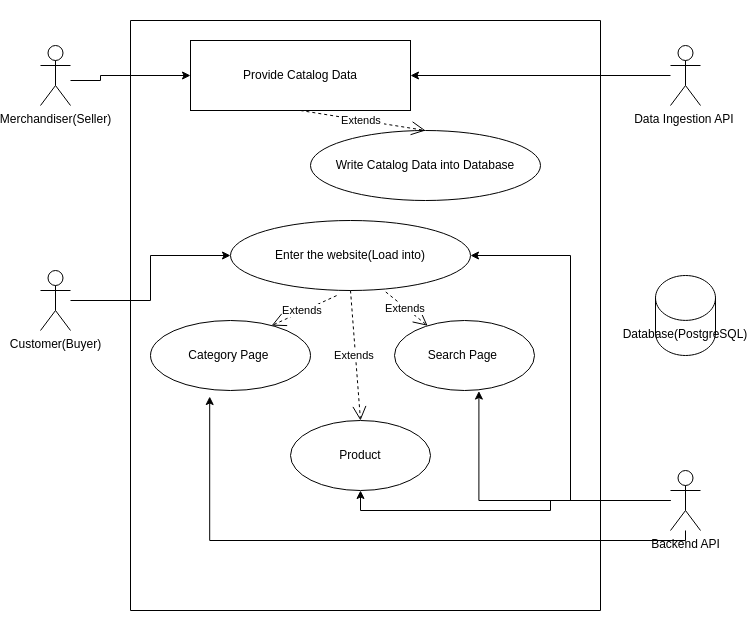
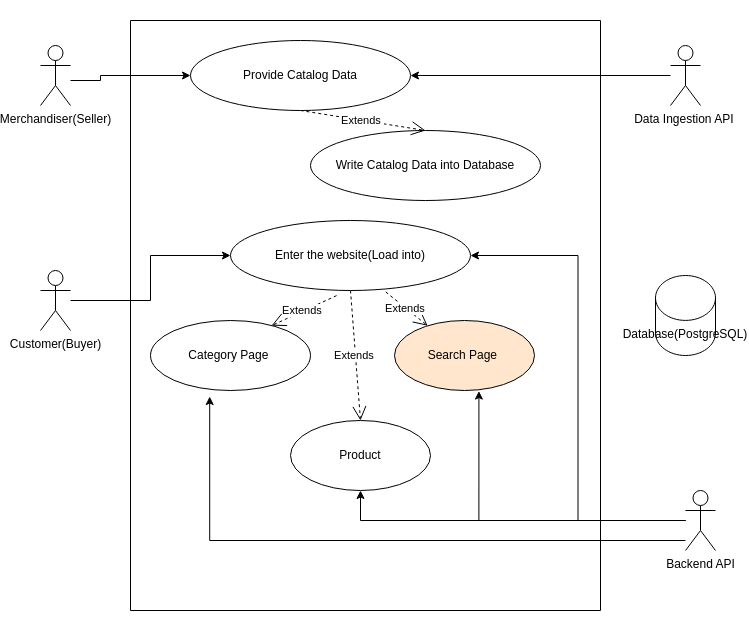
(301, 76) -> (301, 76)
(465, 356) -> (465, 356)
(686, 501) -> (701, 521)
